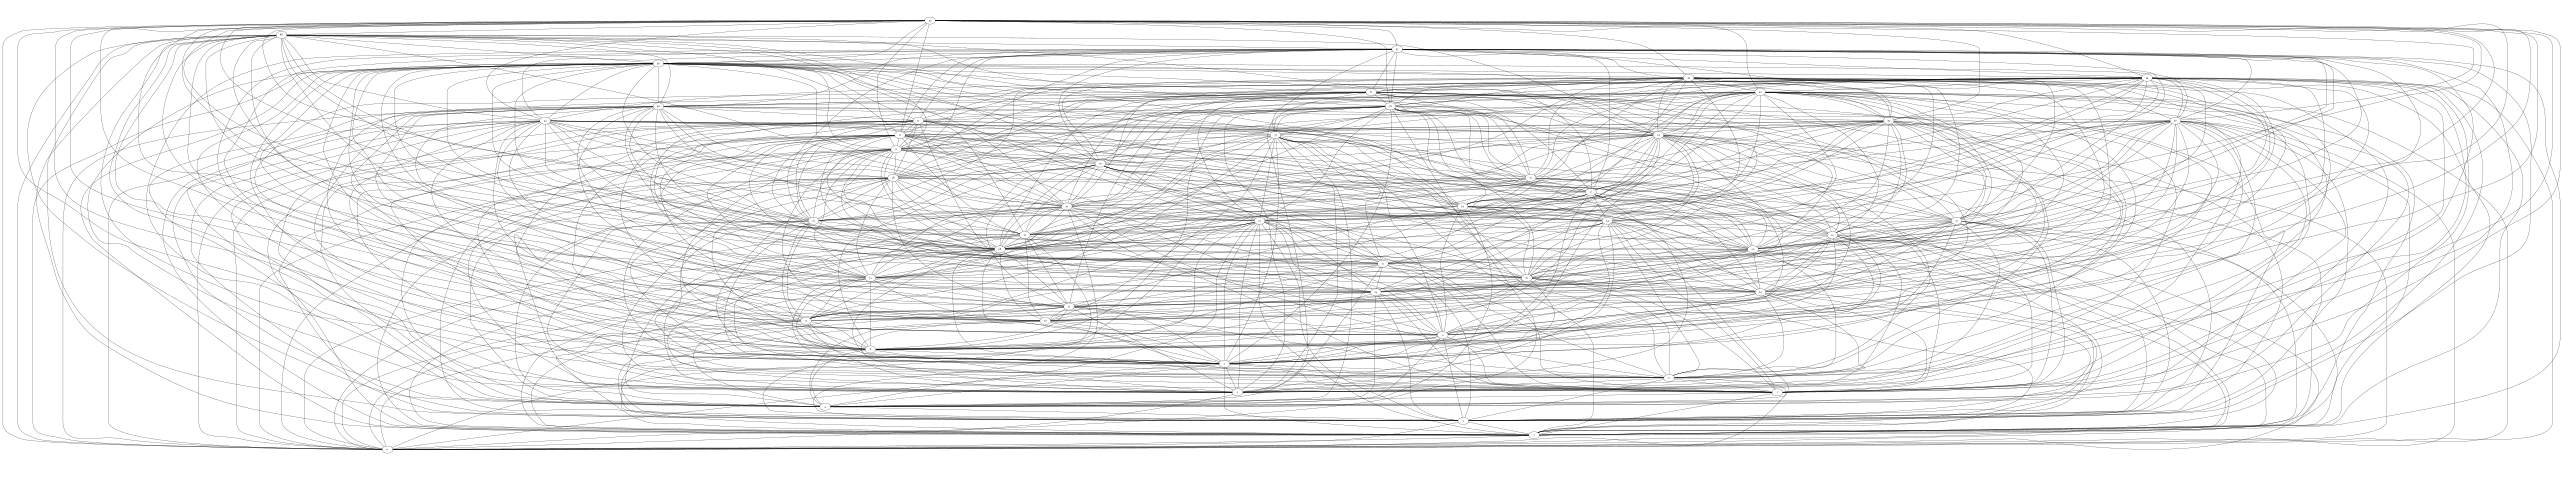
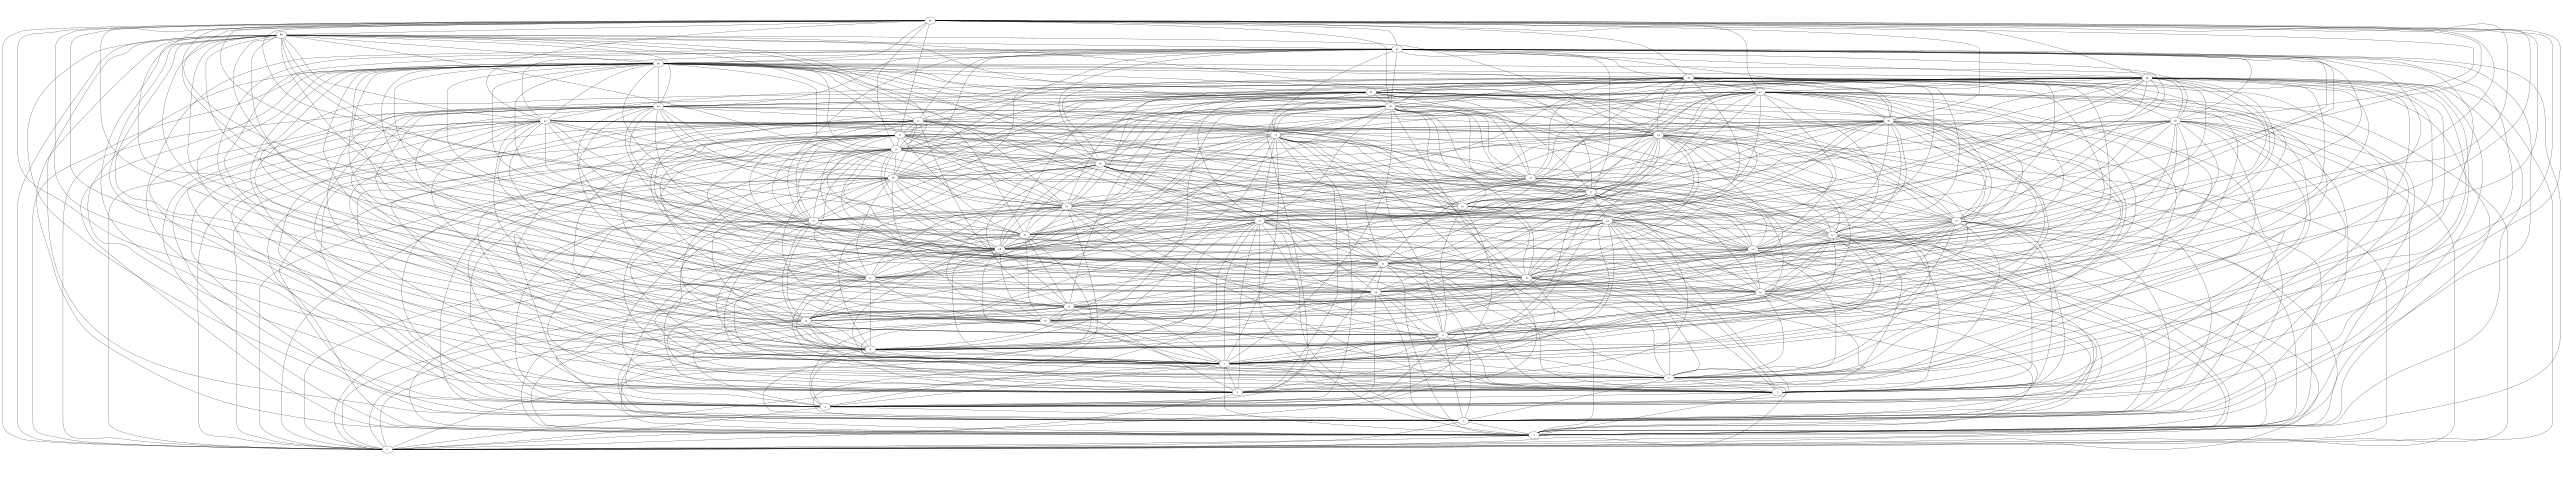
(1130, 53) -> none
(1381, 75) -> none
(986, 80) -> none
(1611, 96) -> none
(1342, 112) -> (1318, 117)
(1169, 159) -> none
(1236, 179) -> none
(1822, 184) -> none
(1504, 197) -> (1463, 199)
(898, 200) -> none
(1535, 214) -> none
(1999, 217) -> none
(1162, 224) -> none
(911, 236) -> none
(1156, 237) -> none
(1263, 256) -> (978, 232)
none -> (2270, 279)
(2188, 292) -> (2092, 288)
(1598, 294) -> none
none -> (2035, 312)
(1630, 335) -> (1486, 338)
(2030, 339) -> none
(1925, 347) -> (1584, 404)
(378, 357) -> (1433, 393)
none -> (596, 434)
